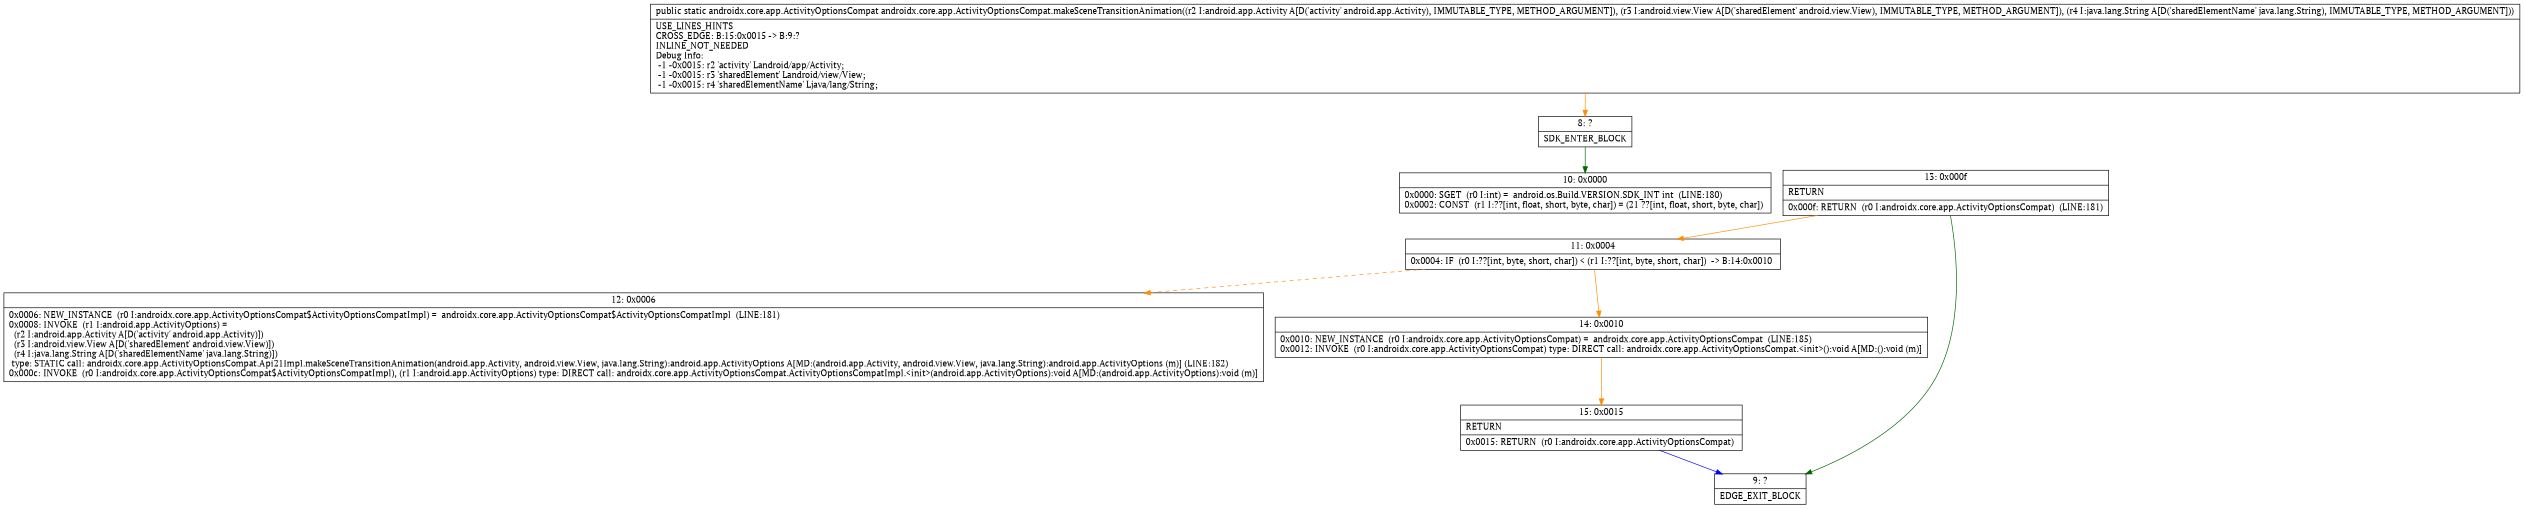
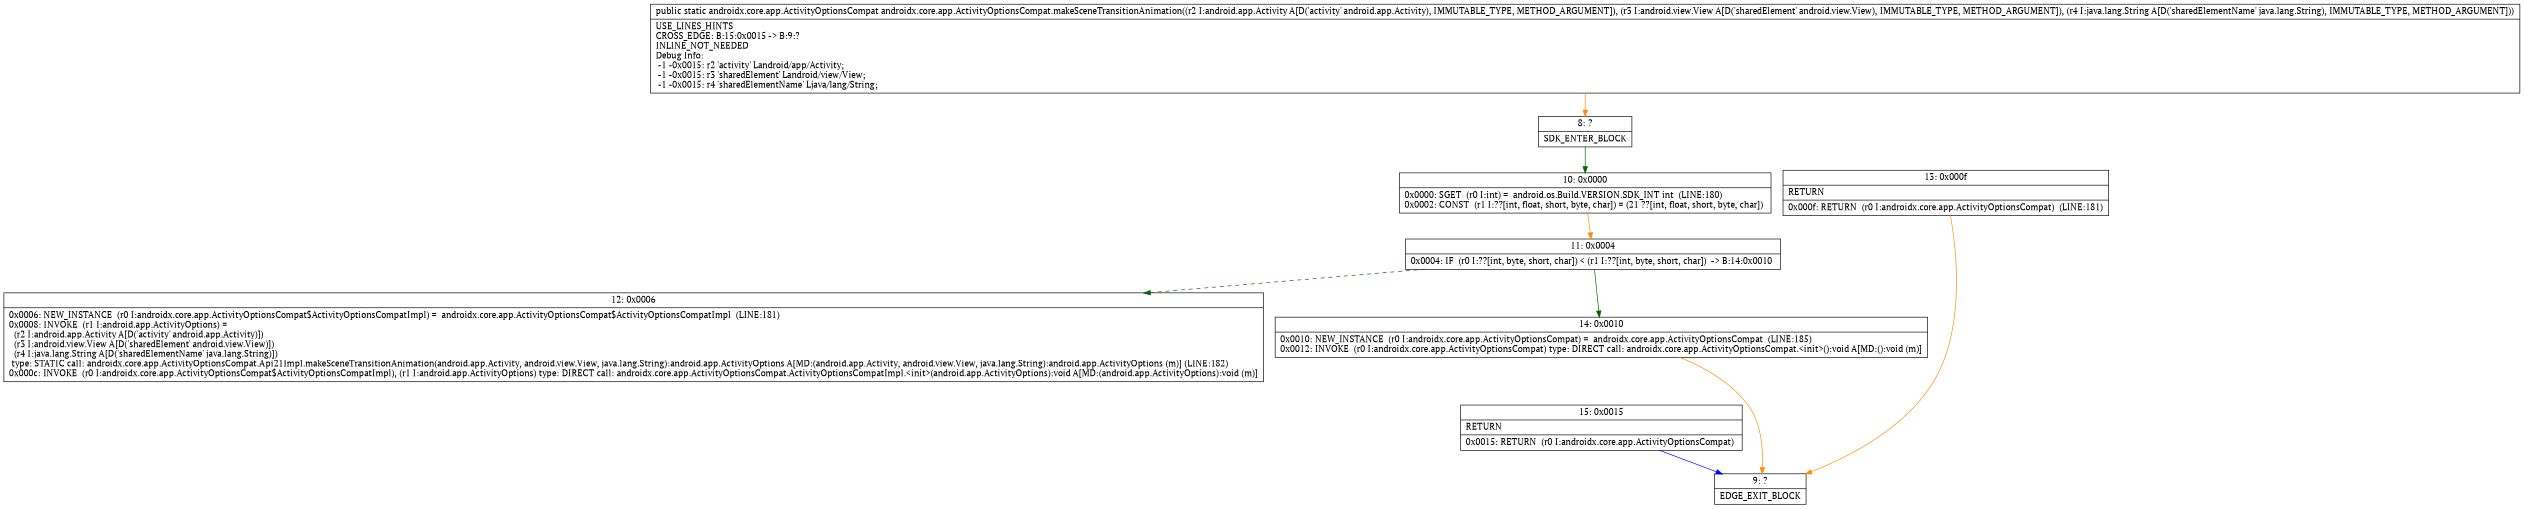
(1751, 227) -> (1589, 223)
(1288, 281) -> (1288, 281)
(1597, 290) -> (1597, 290)
(1937, 374) -> (1937, 374)
(1601, 378) -> (1742, 397)
